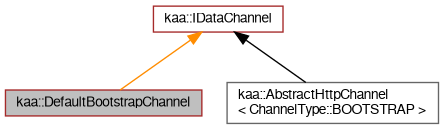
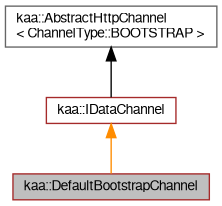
(276, 61) -> (111, 79)
